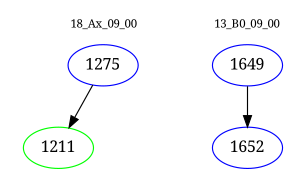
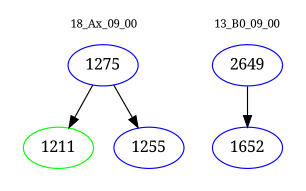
(247, 65) -> (247, 65)
none -> (149, 148)
